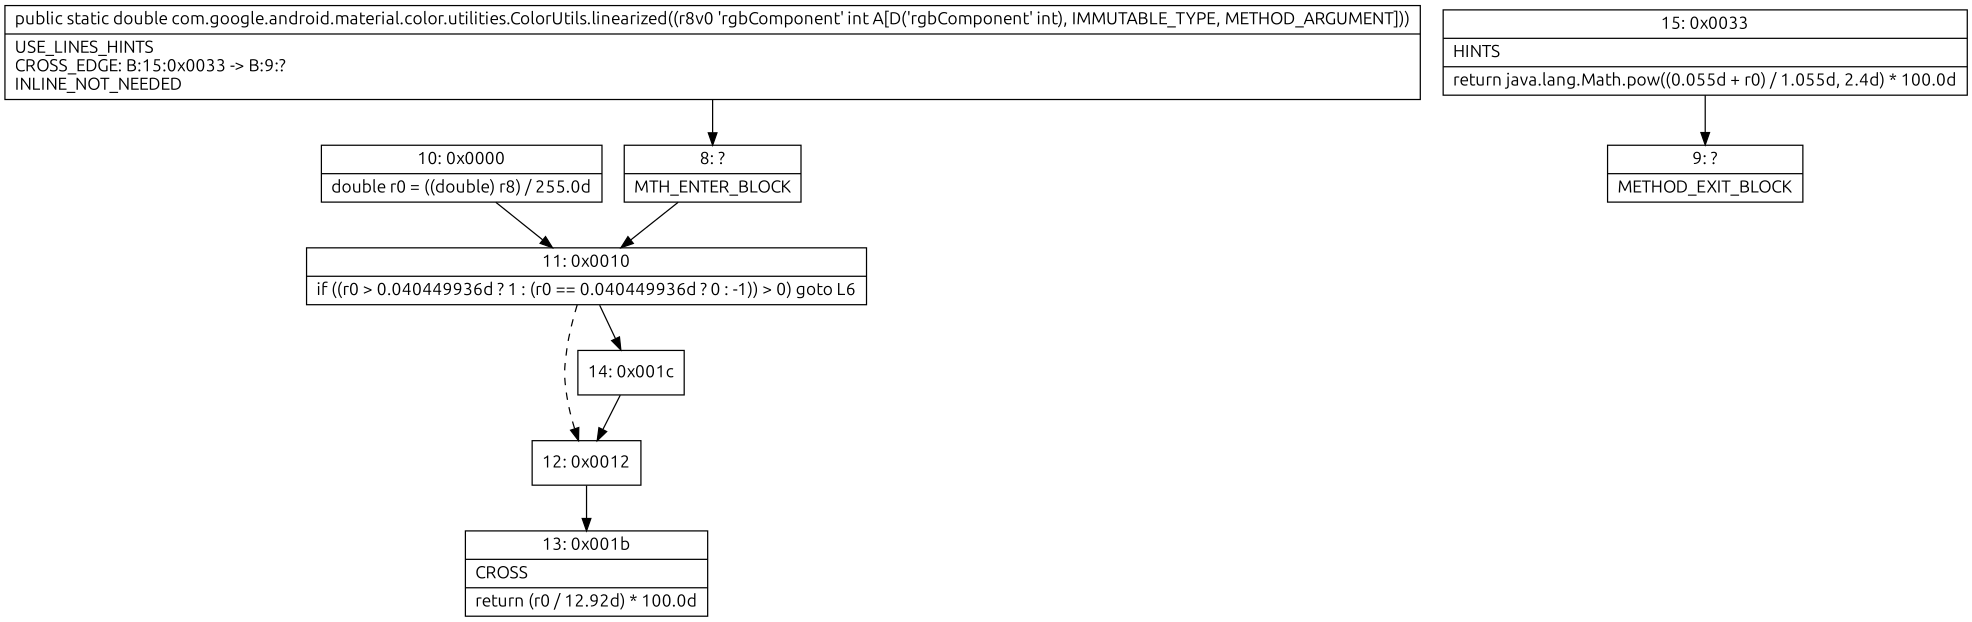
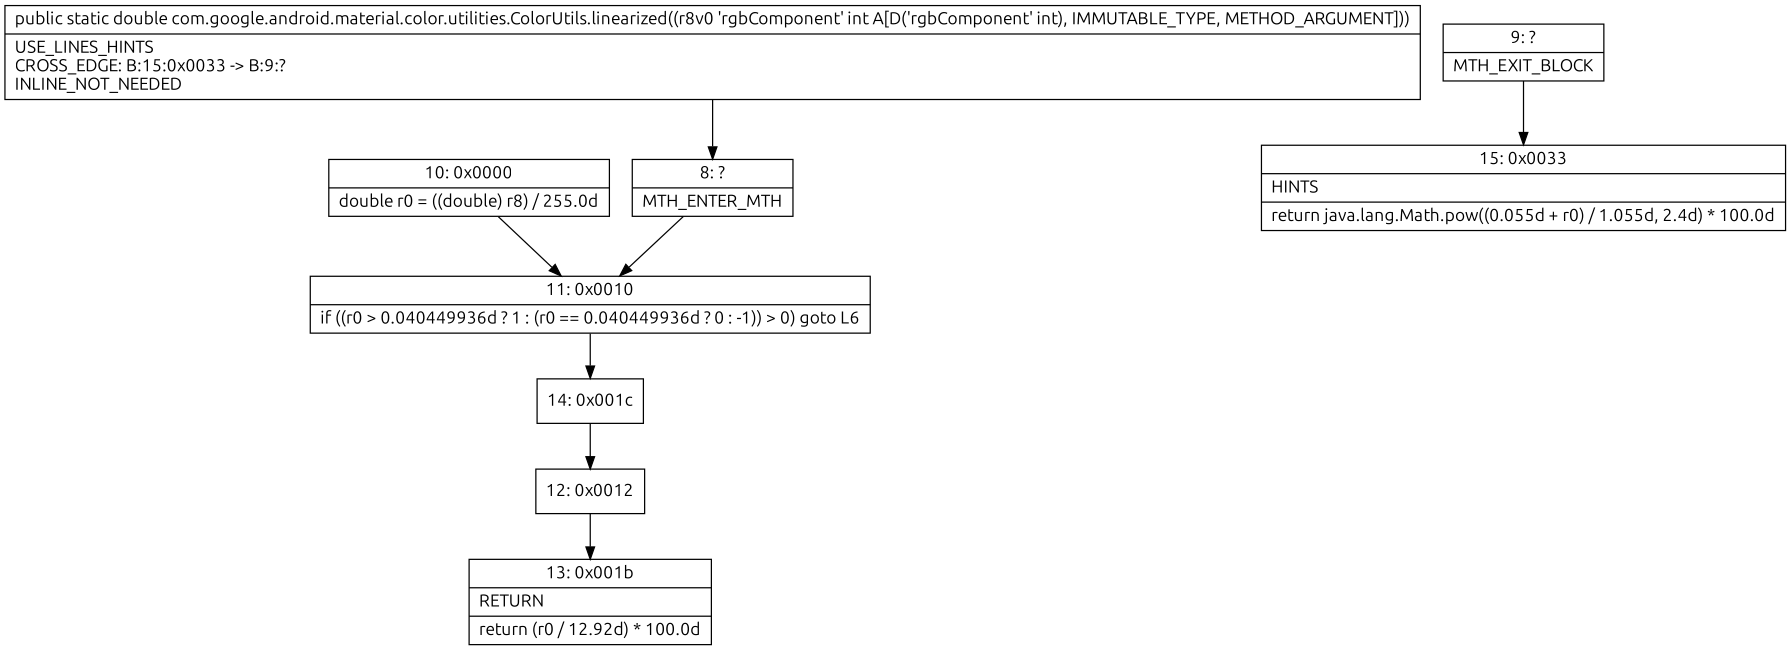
(1705, 114) -> (1524, 107)
(713, 187) -> (713, 201)
(1705, 187) -> (1524, 66)
(565, 367) -> none
(502, 573) -> (512, 601)
